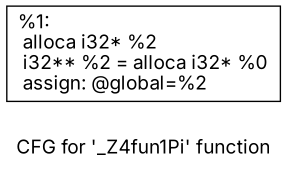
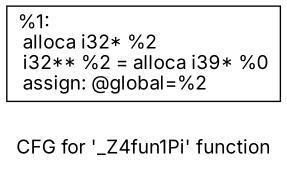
(143, 63) -> (144, 63)
